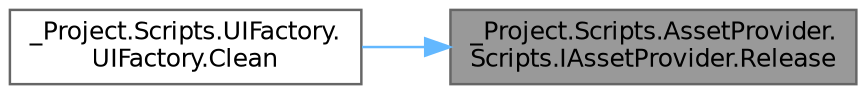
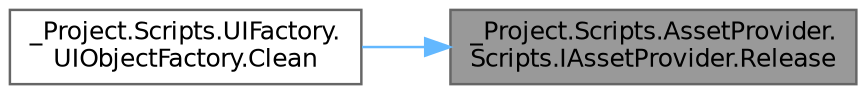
(186, 47) -> (186, 47)
